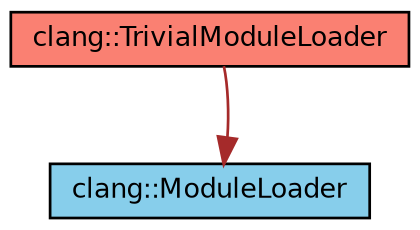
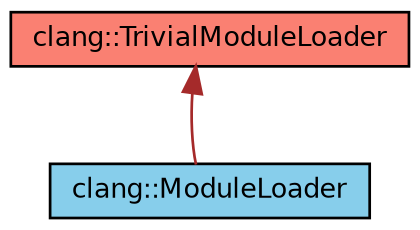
(228, 102) -> (192, 129)
